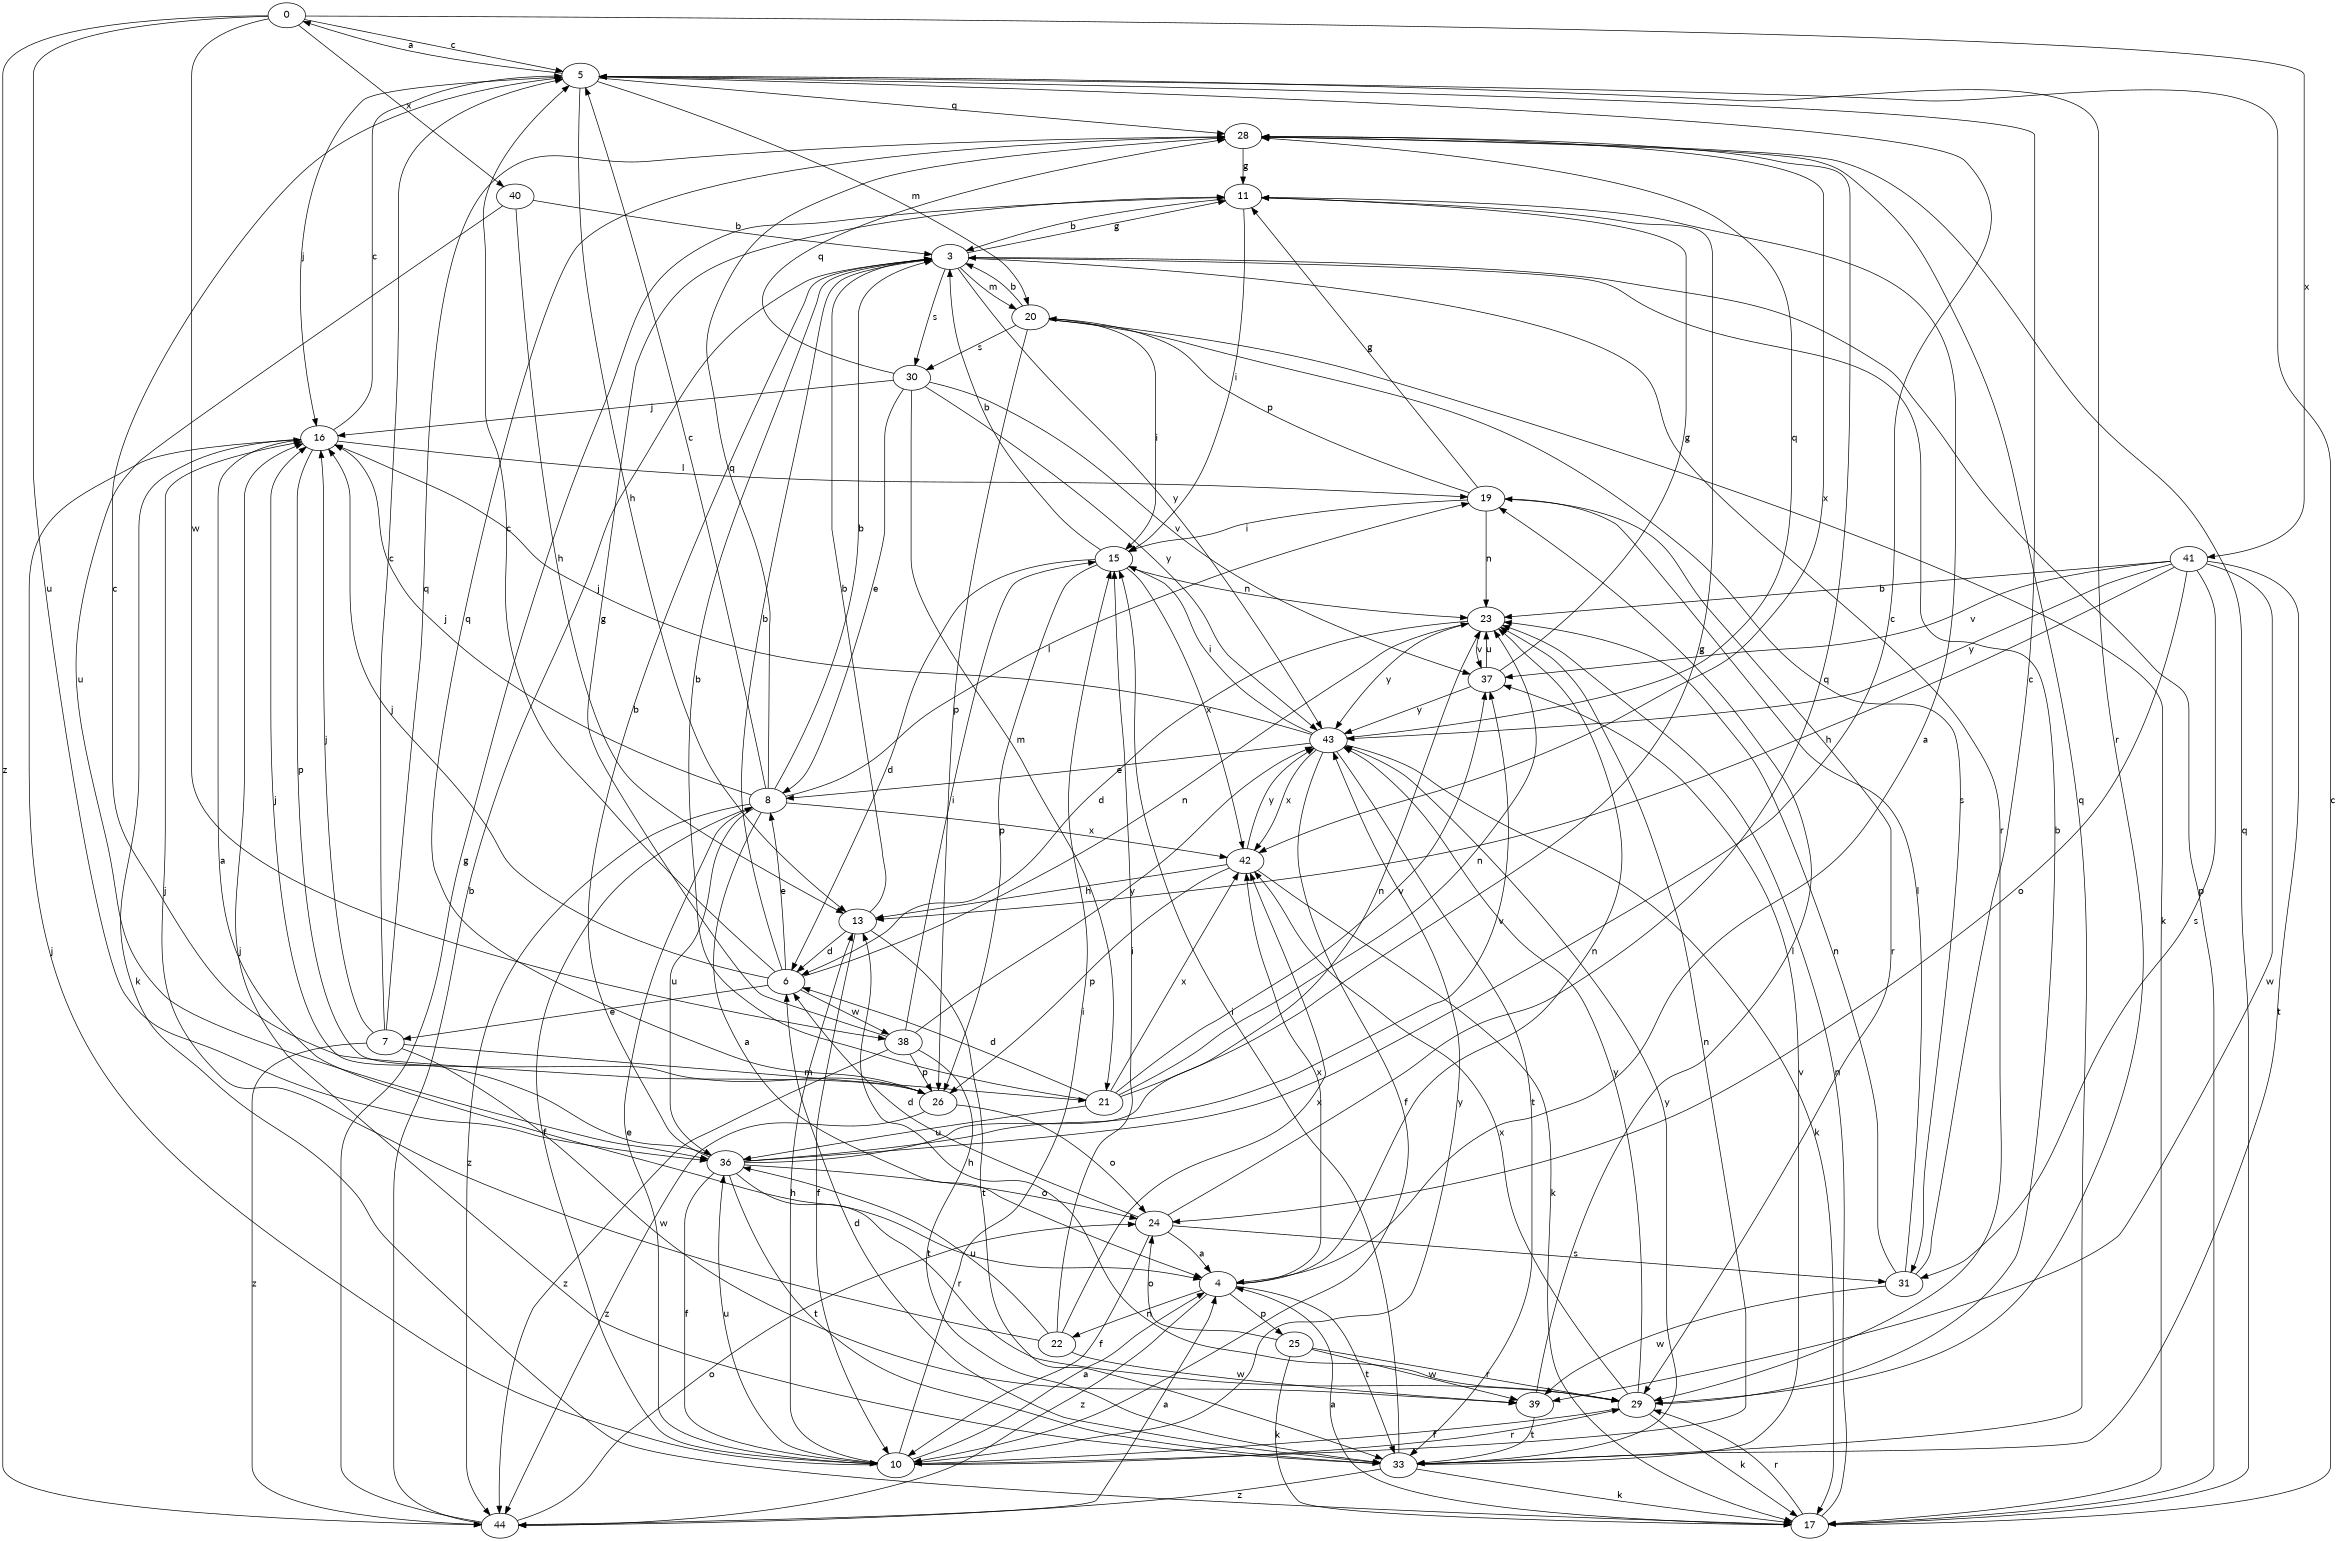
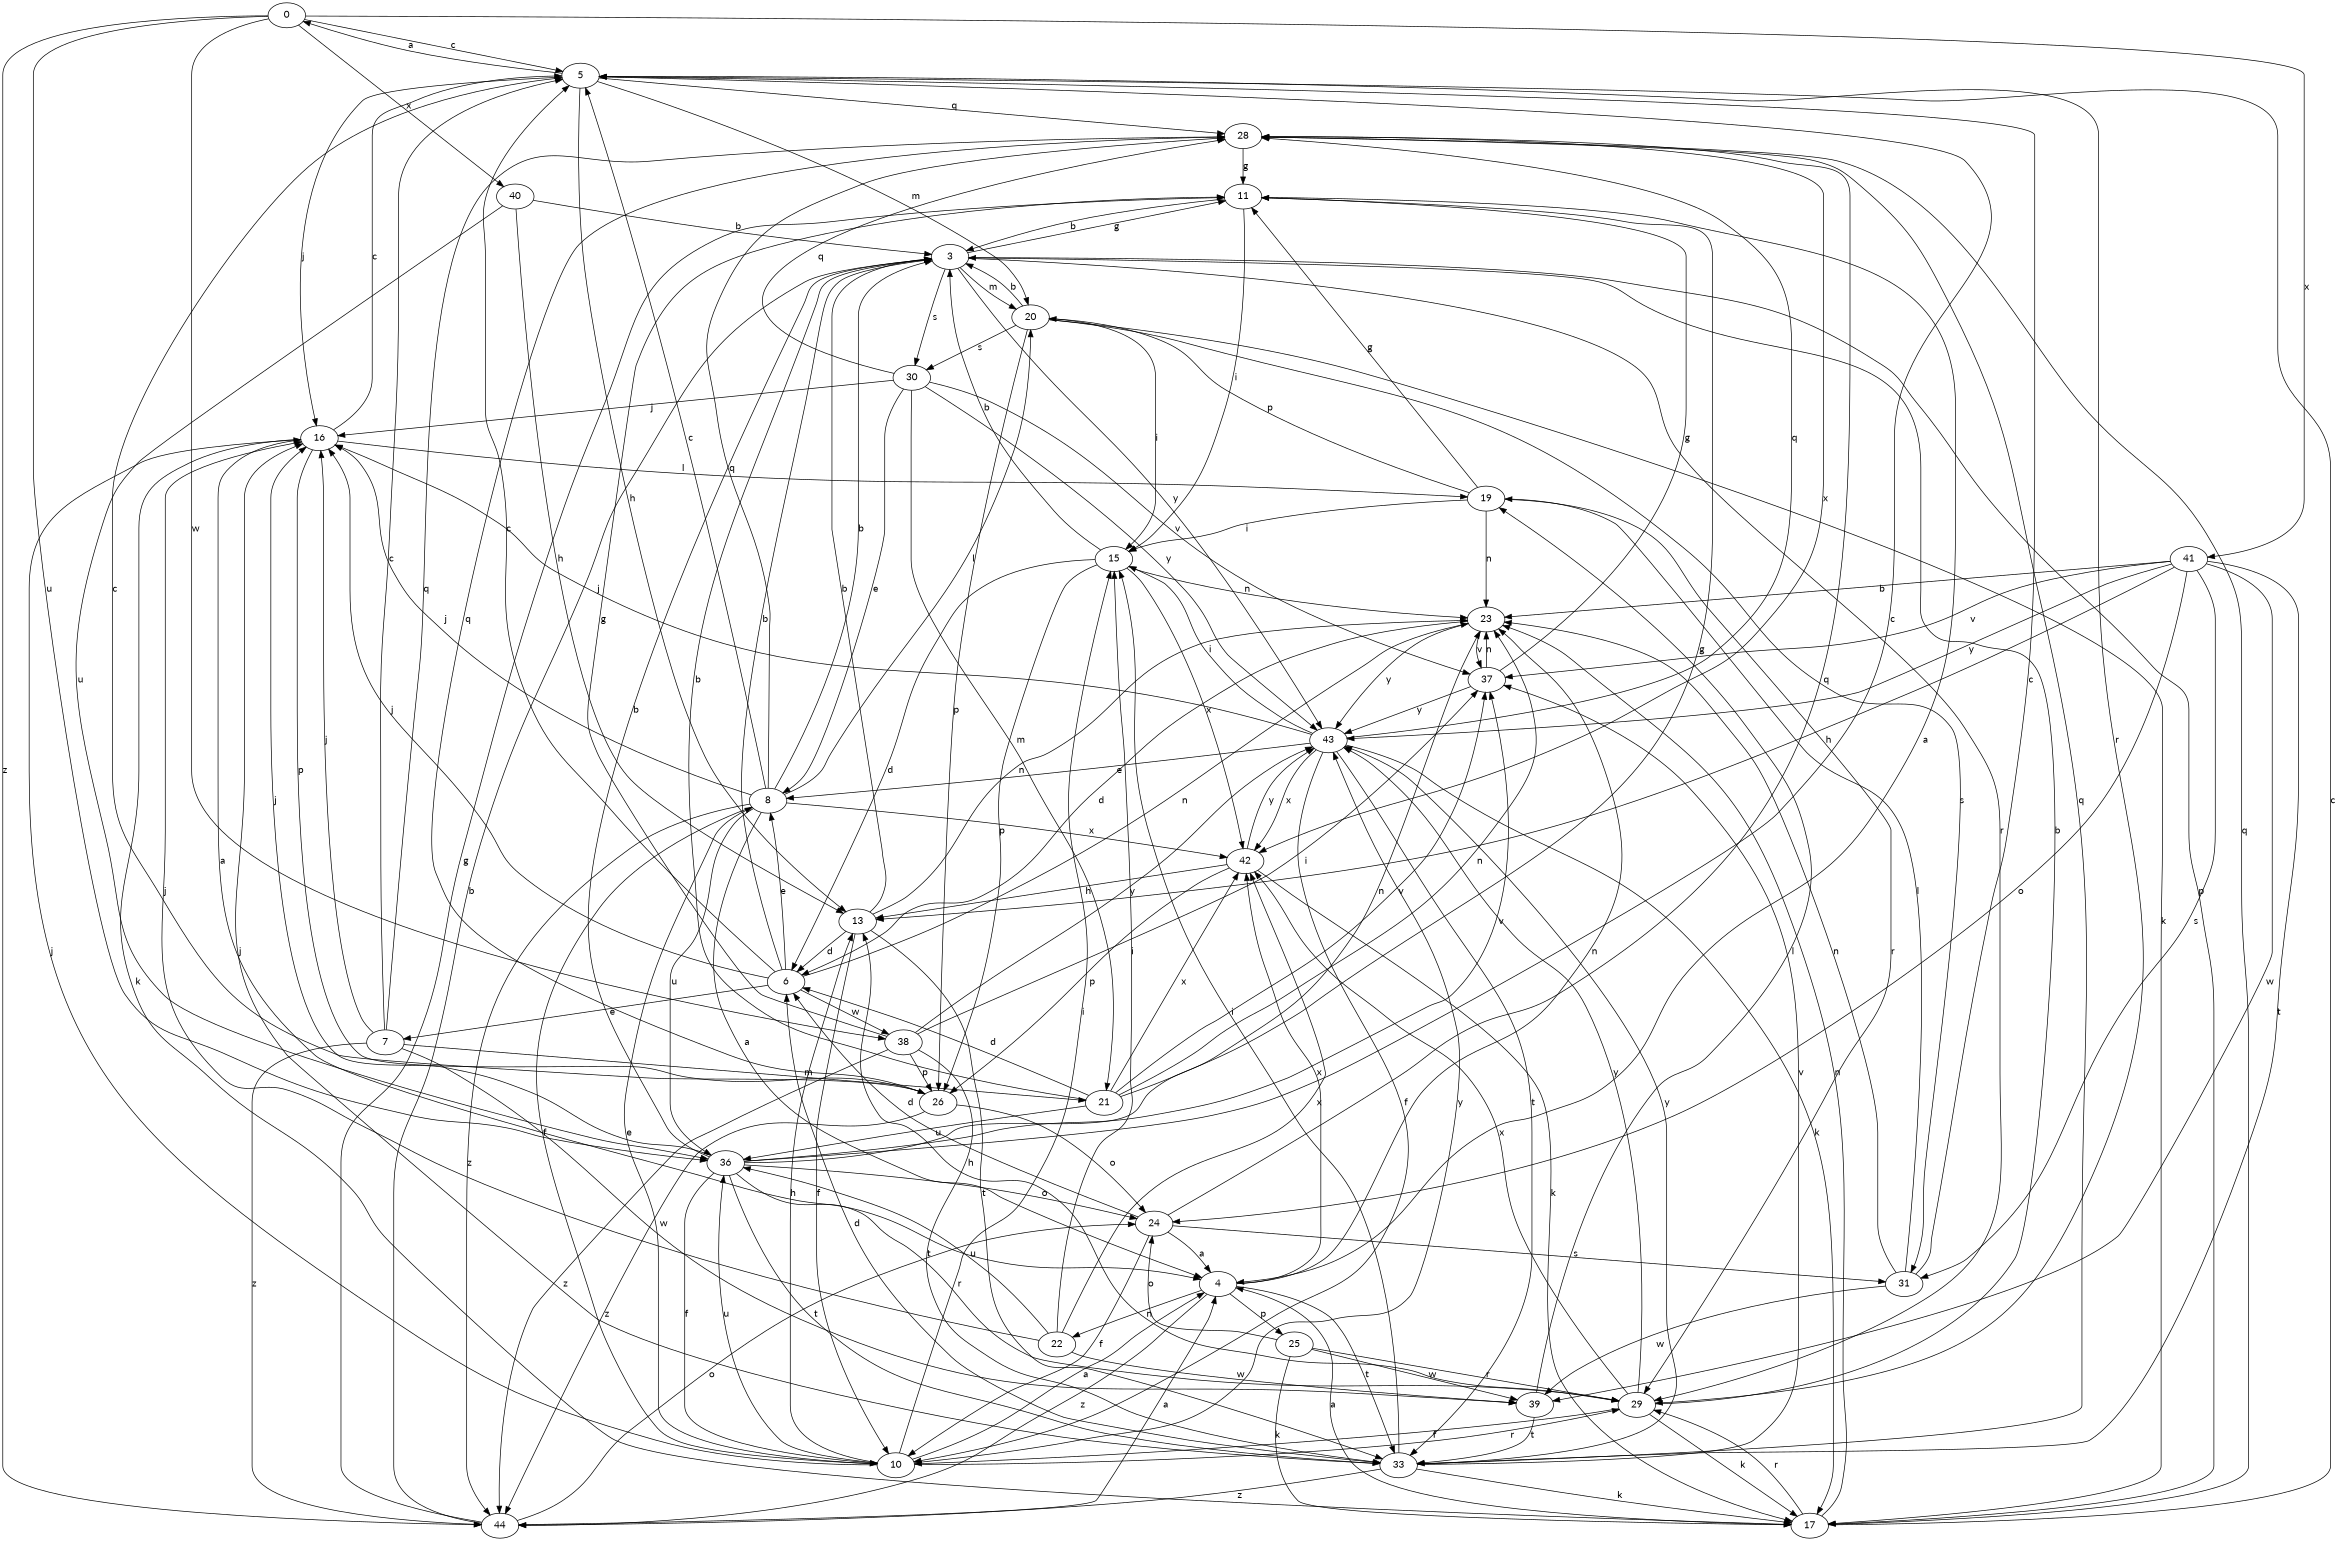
(1108, 618) -> (948, 587)
(1489, 650) -> (1489, 650)
(958, 766) -> (1203, 907)
(1746, 1405) -> (1115, 700)
